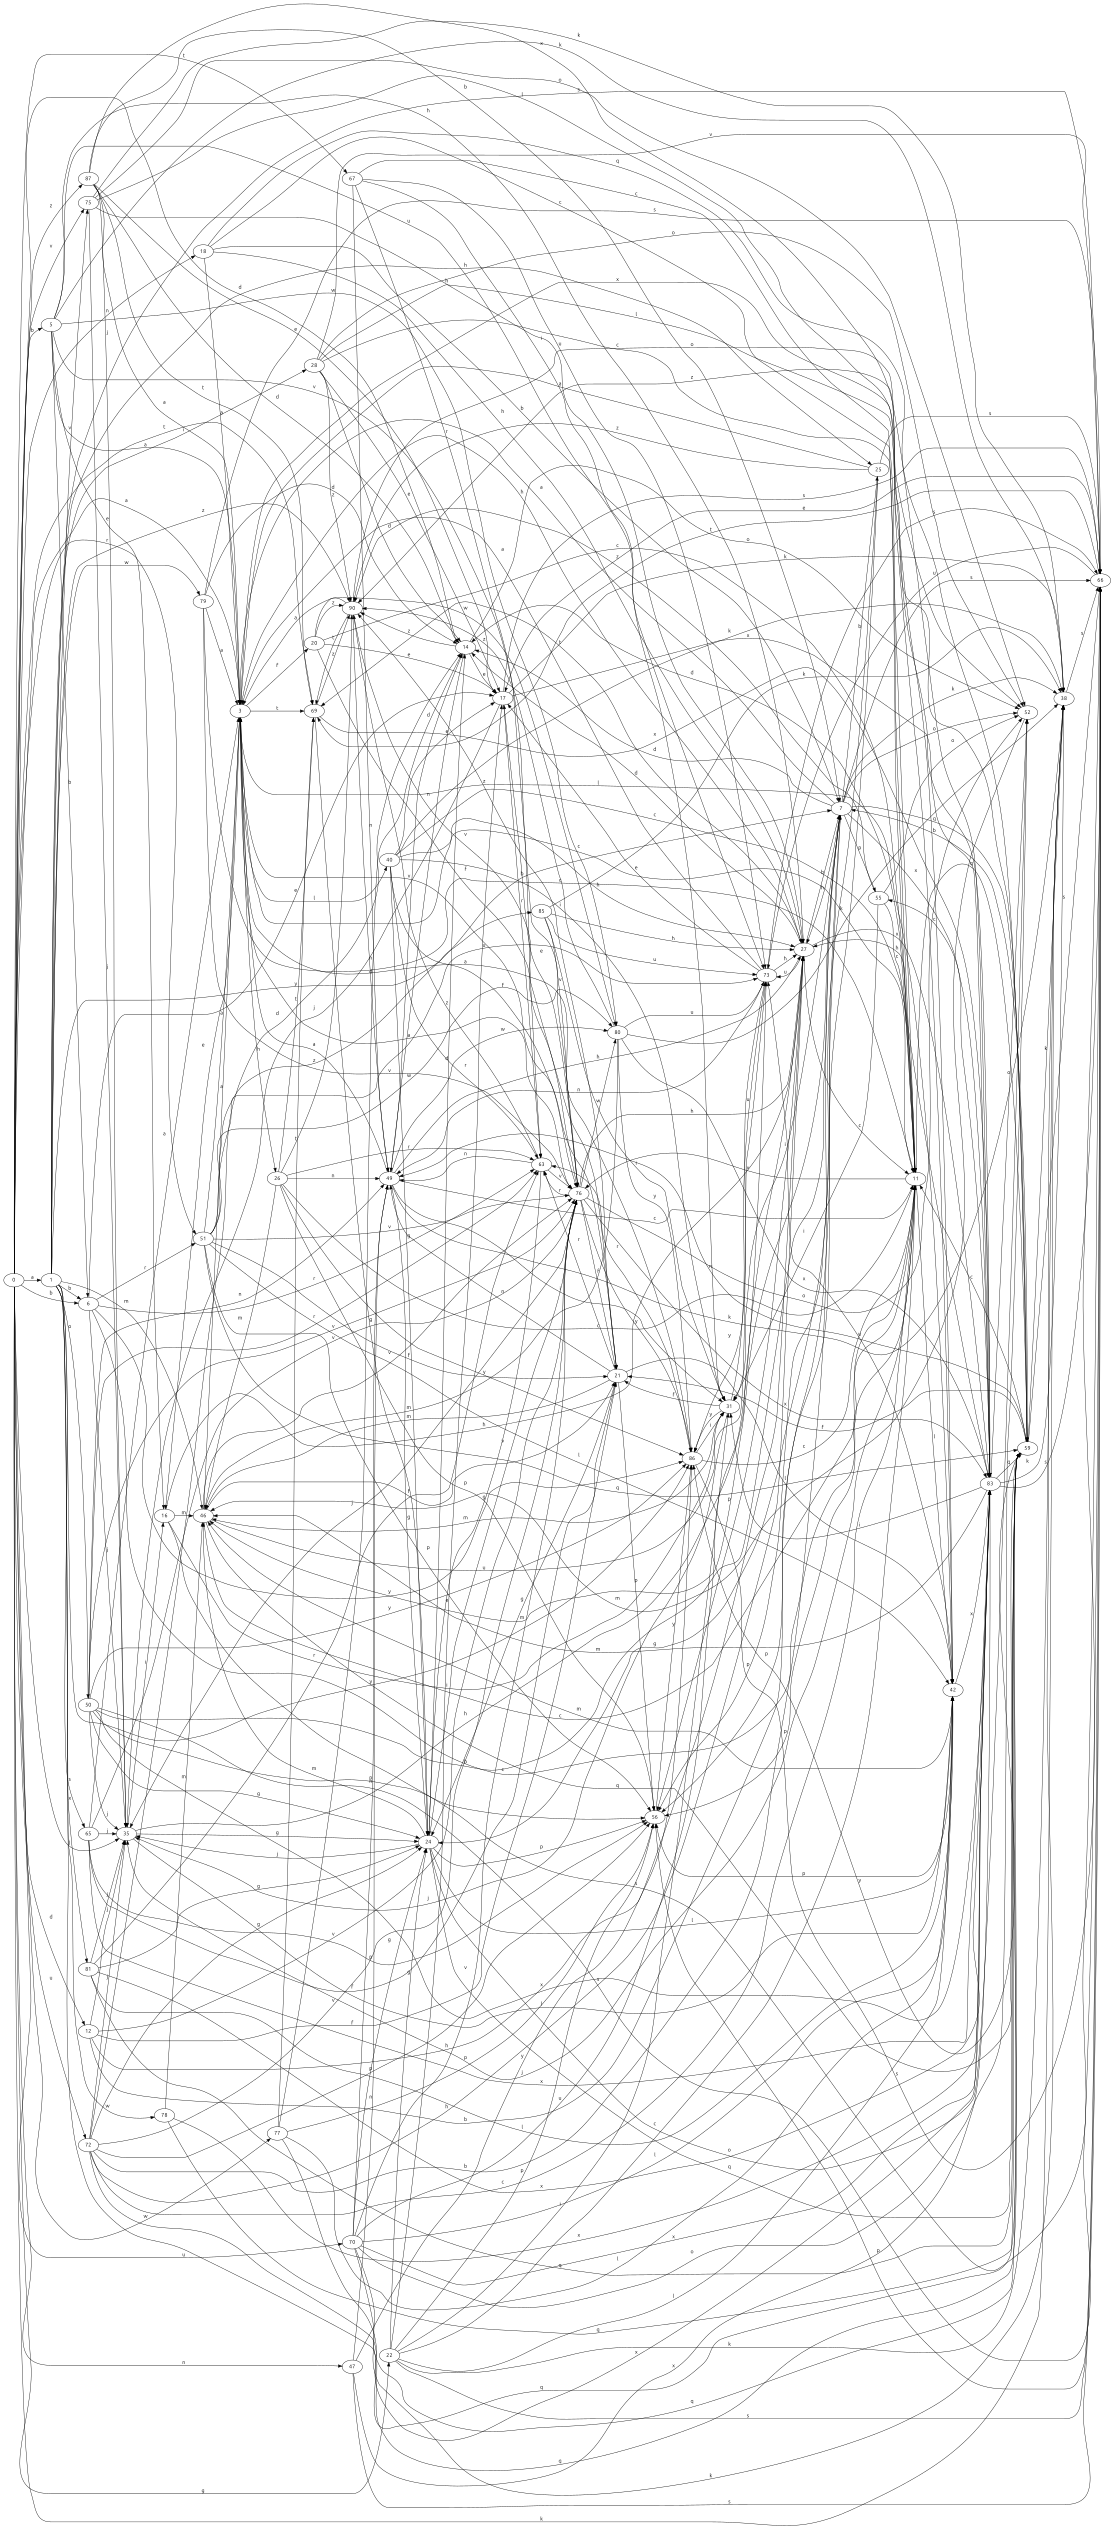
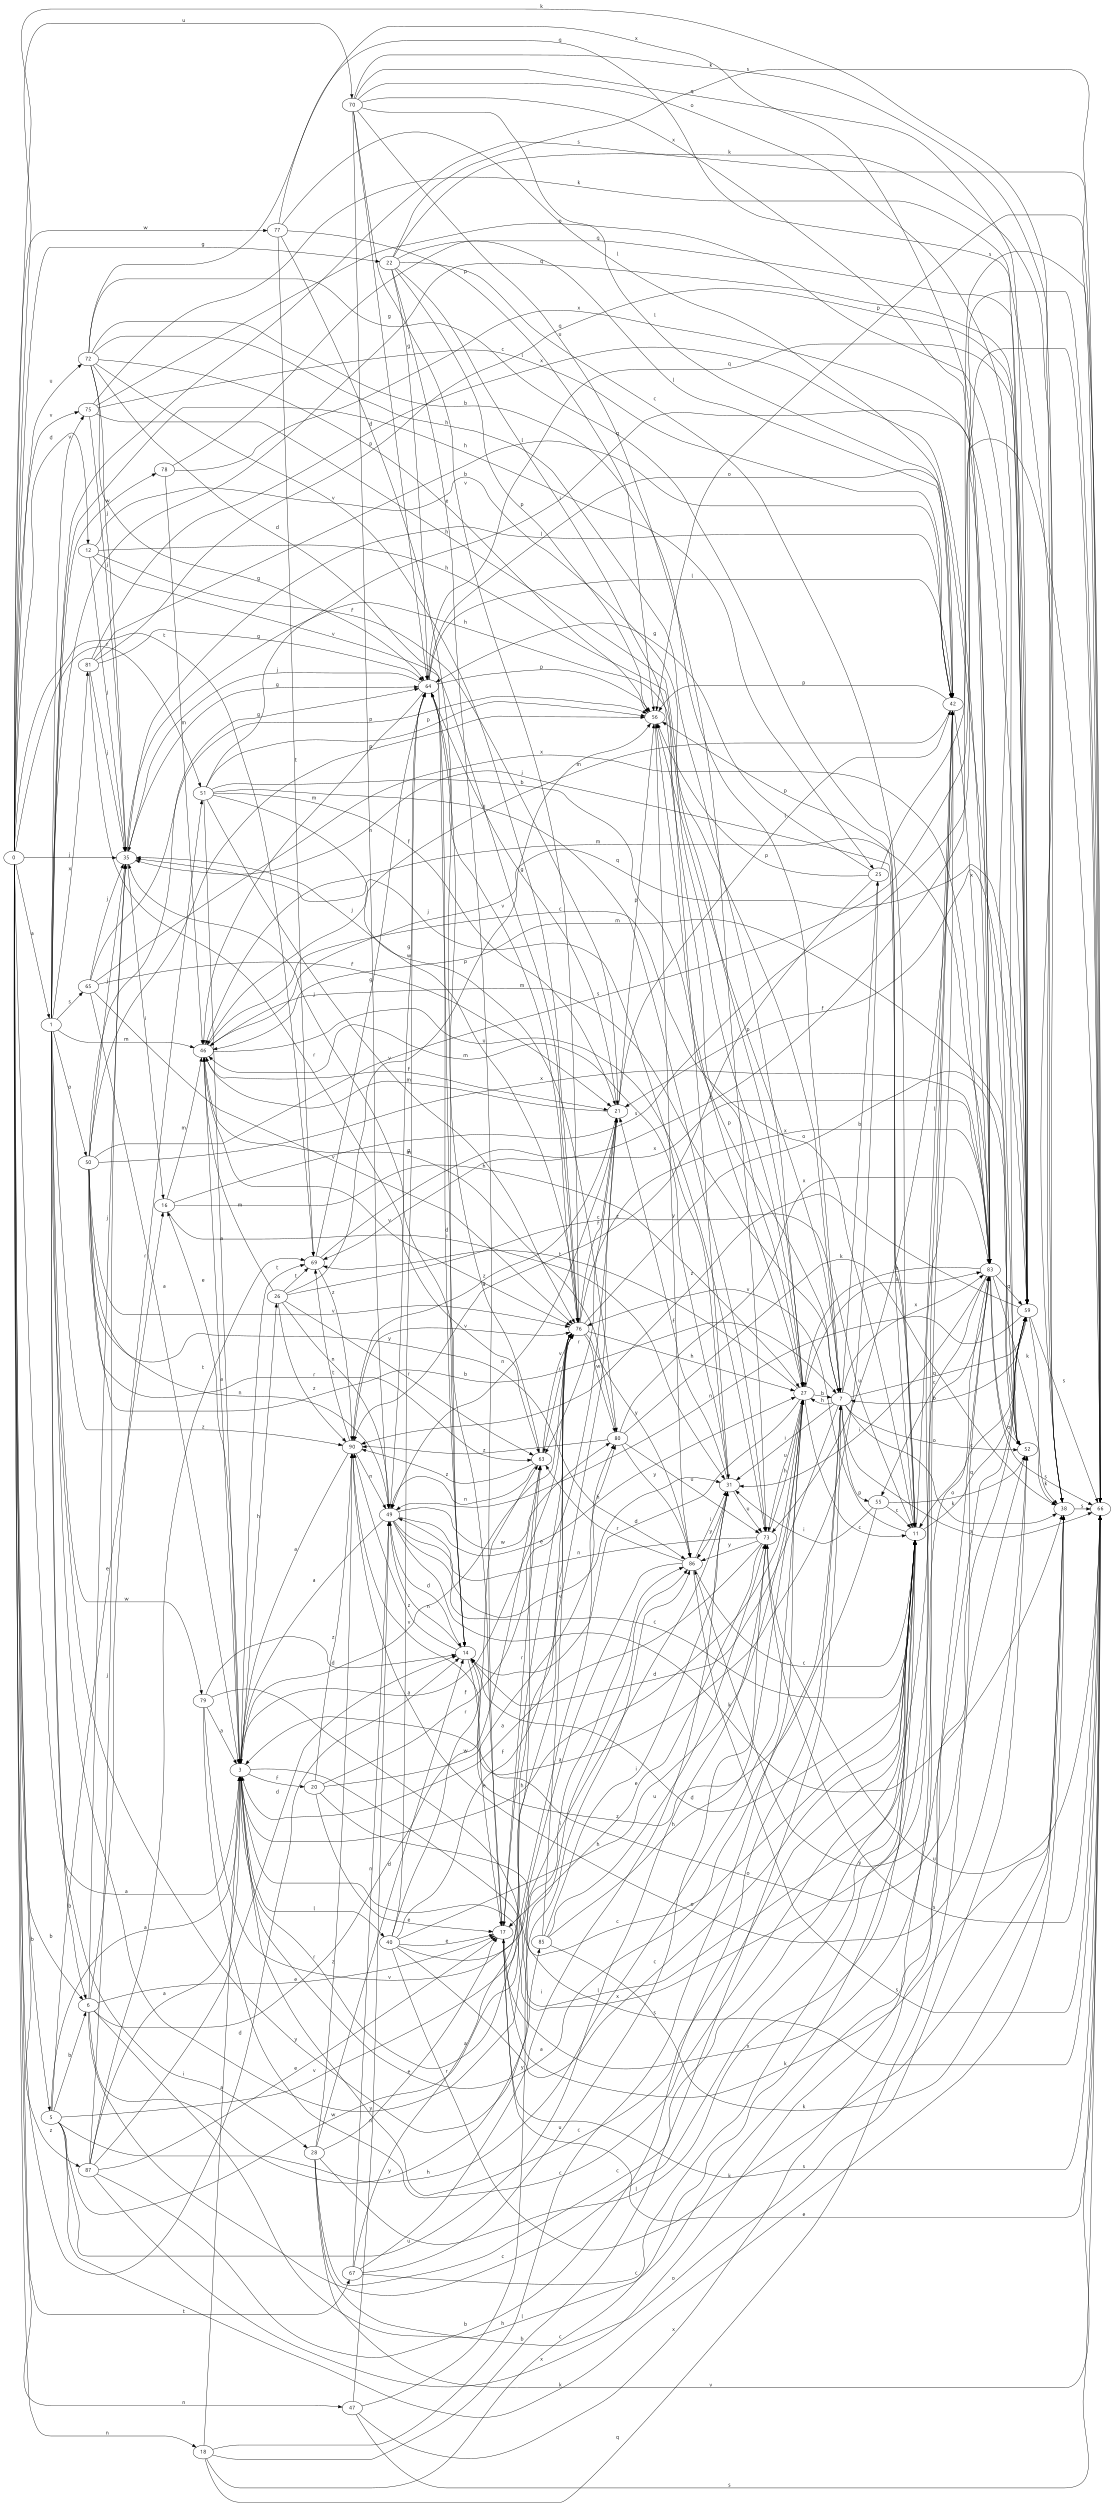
(449, 1361) -> none
(581, 1463) -> (905, 1961)
(428, 1842) -> (428, 687)
